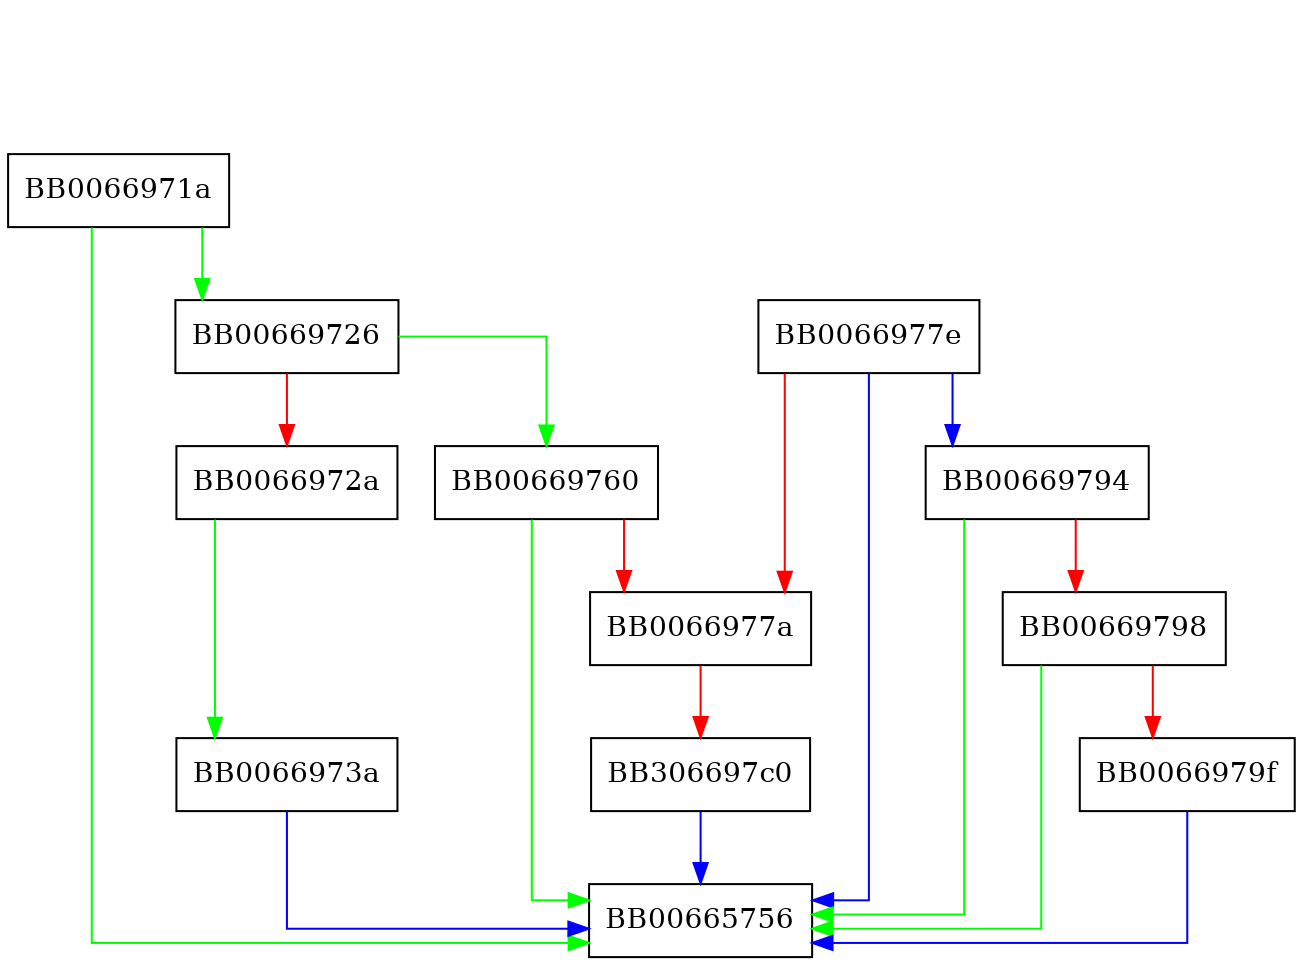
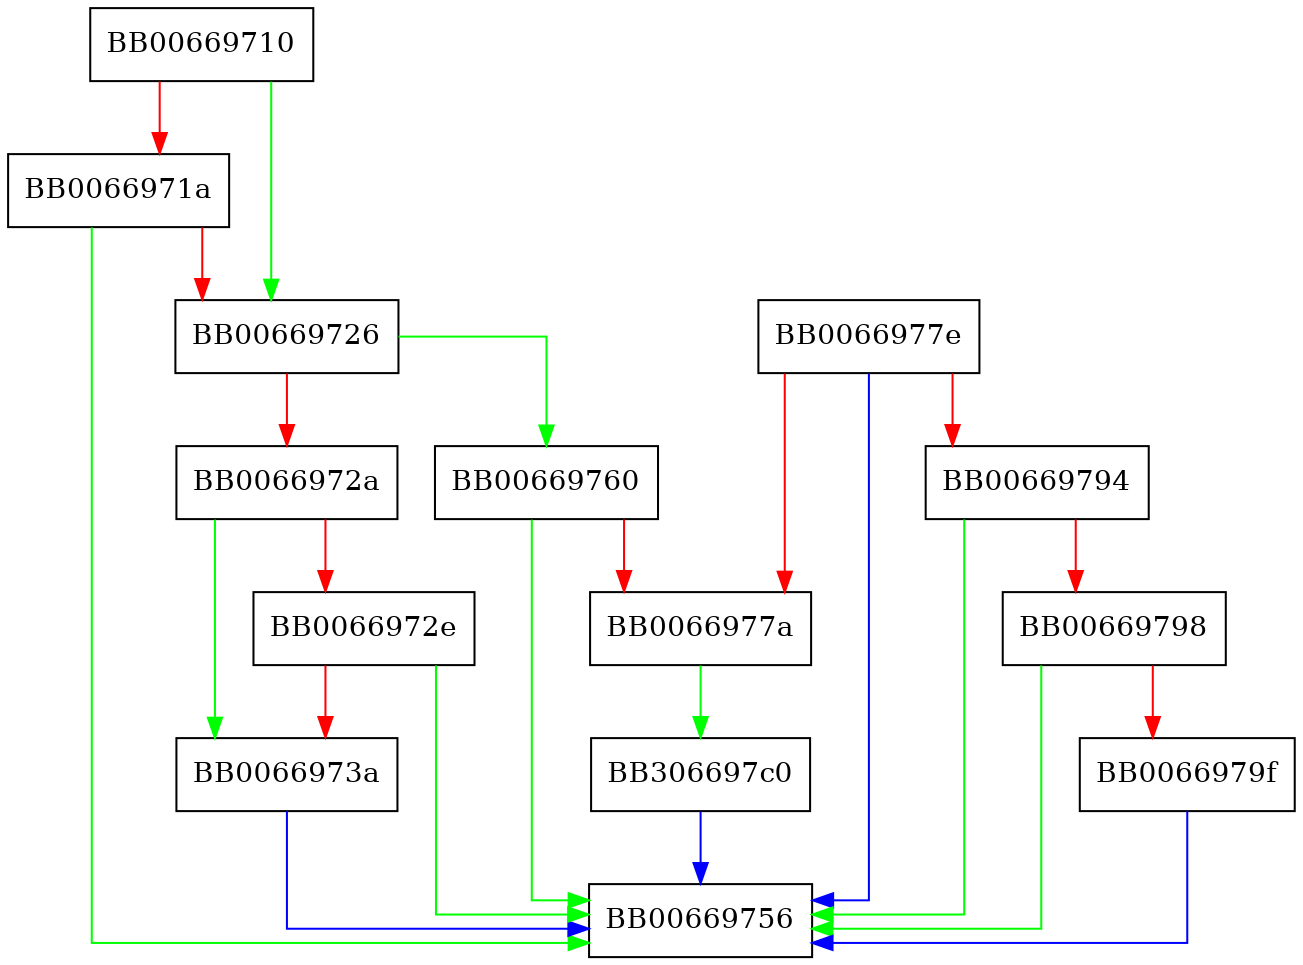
none -> (202, 45)
(202, 253) -> (202, 253)
(953, 399) -> (953, 399)
none -> (364, 629)
(701, 691) -> (701, 691)
(701, 921) -> (701, 921)
